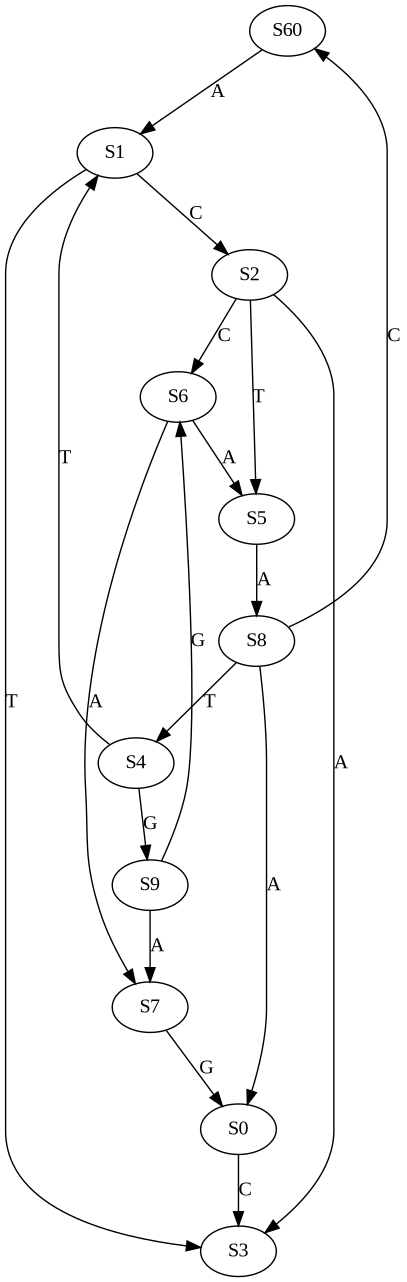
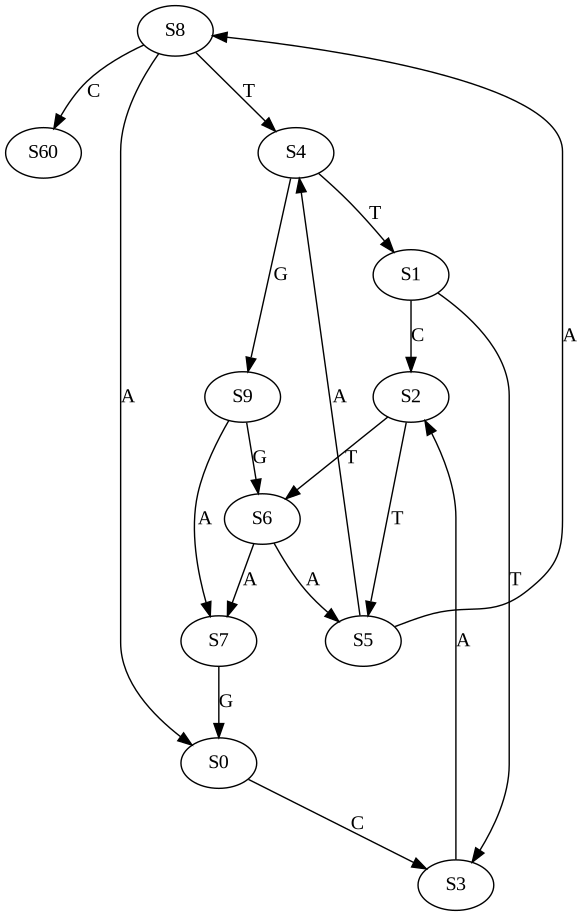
(207, 88) -> none
(224, 336) -> (351, 458)
none -> (331, 404)
(334, 759) -> (456, 644)
